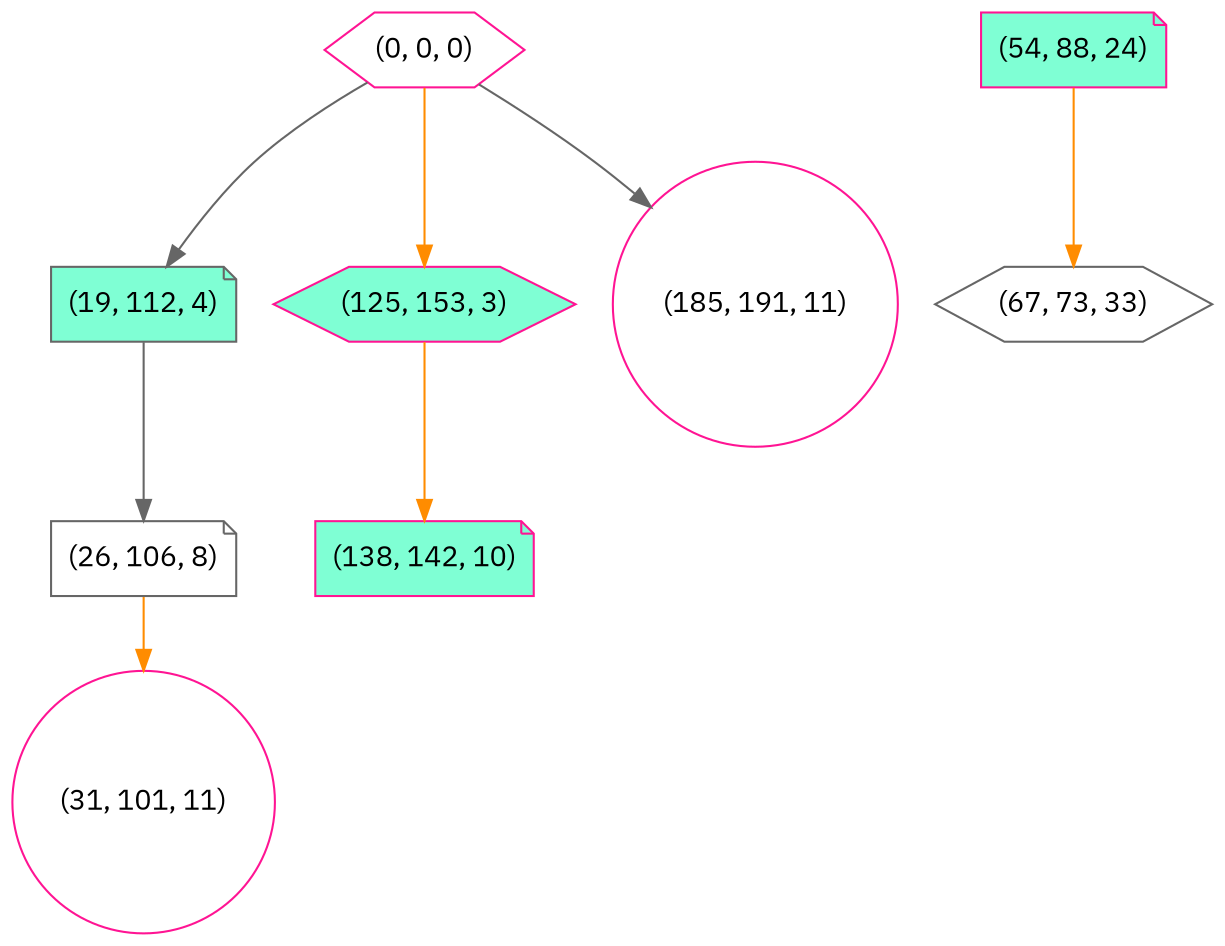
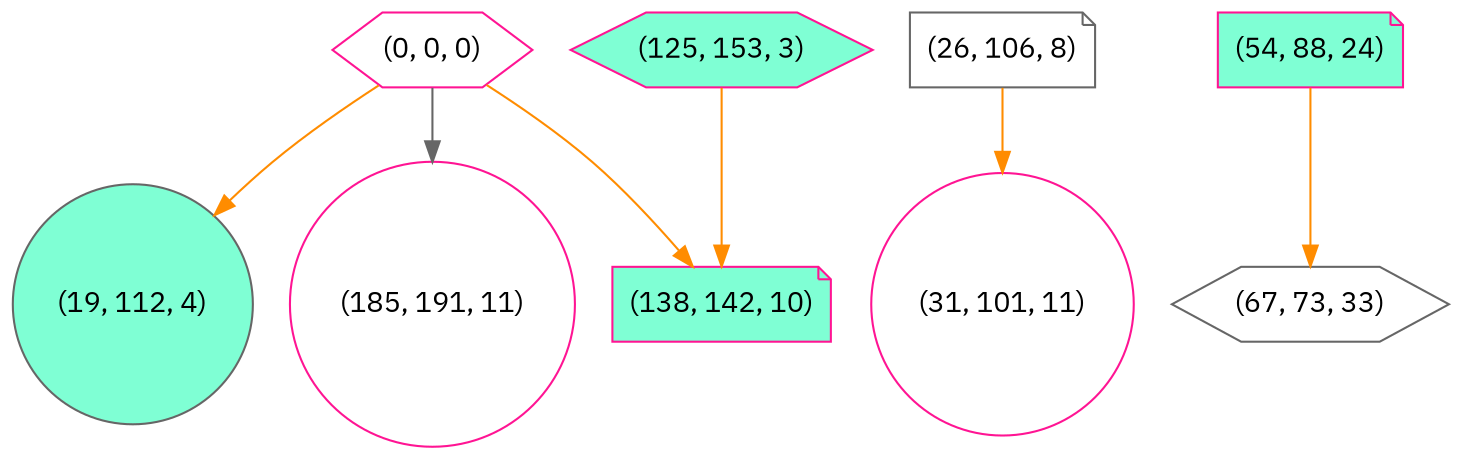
(263, 154) -> (301, 139)
(425, 166) -> (590, 160)
(144, 304) -> (133, 304)
(144, 421) -> none
